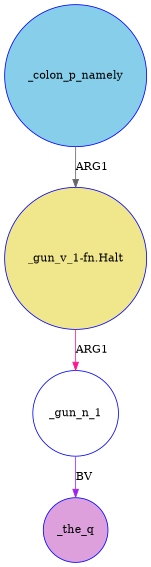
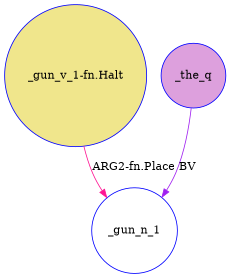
(76, 76) -> none
(92, 350) -> (134, 167)
(76, 473) -> (183, 151)
